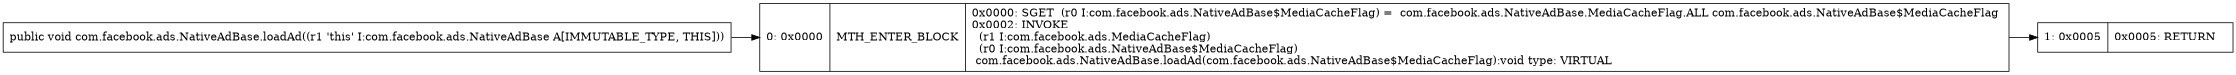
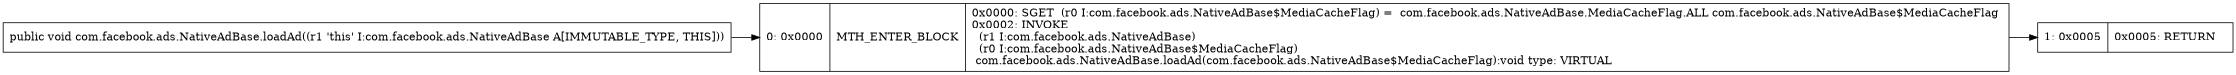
(1091, 37) -> (1084, 37)
